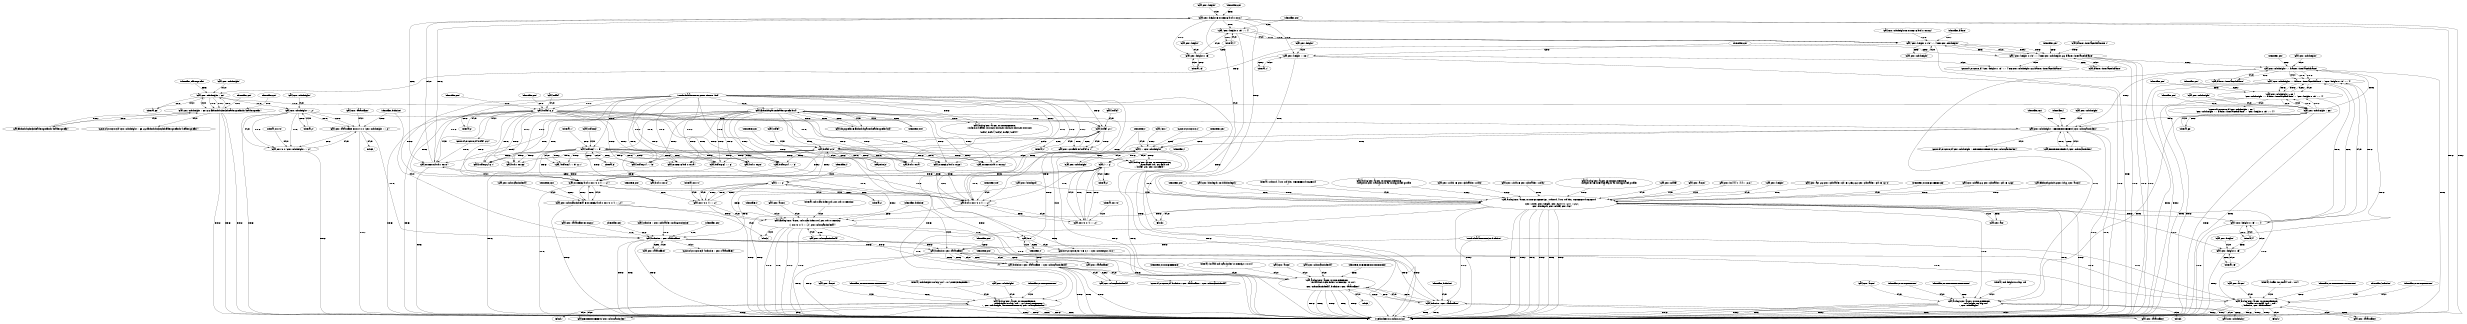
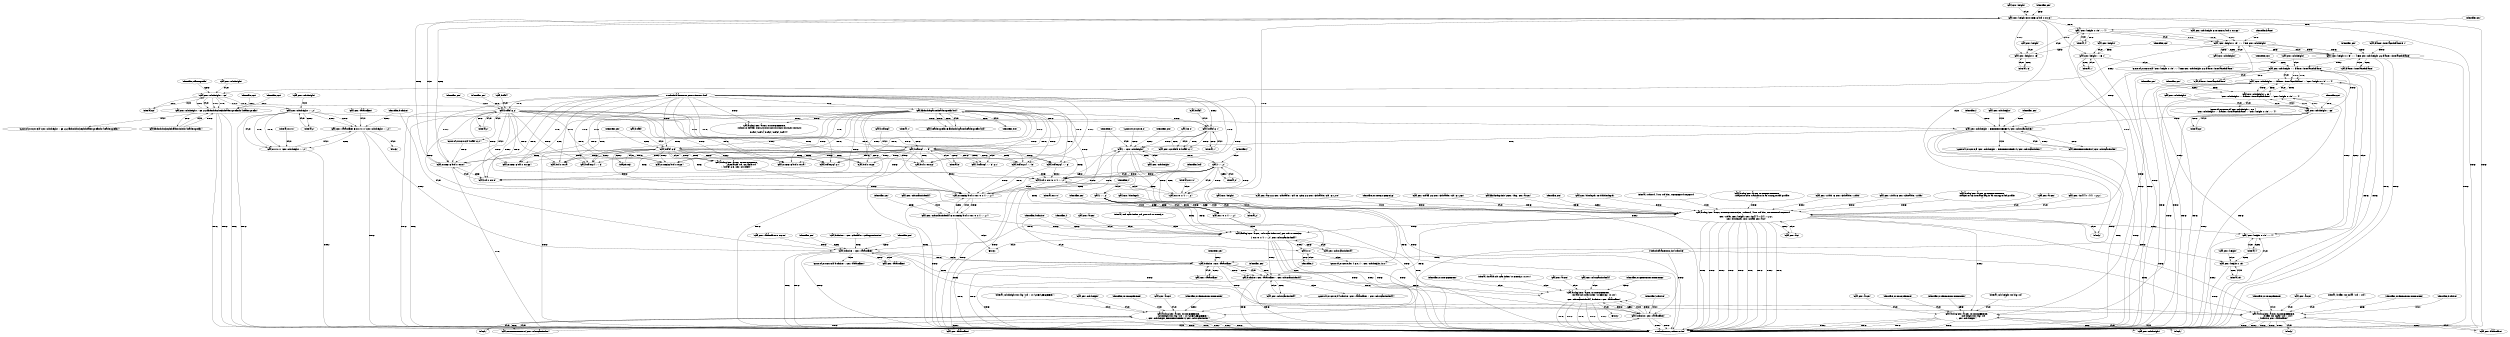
(41, 129) -> (176, 129)
(863, 129) -> (956, 129)
none -> (646, 138)
(969, 141) -> (560, 141)
(1668, 183) -> none
(781, 189) -> (1054, 175)
